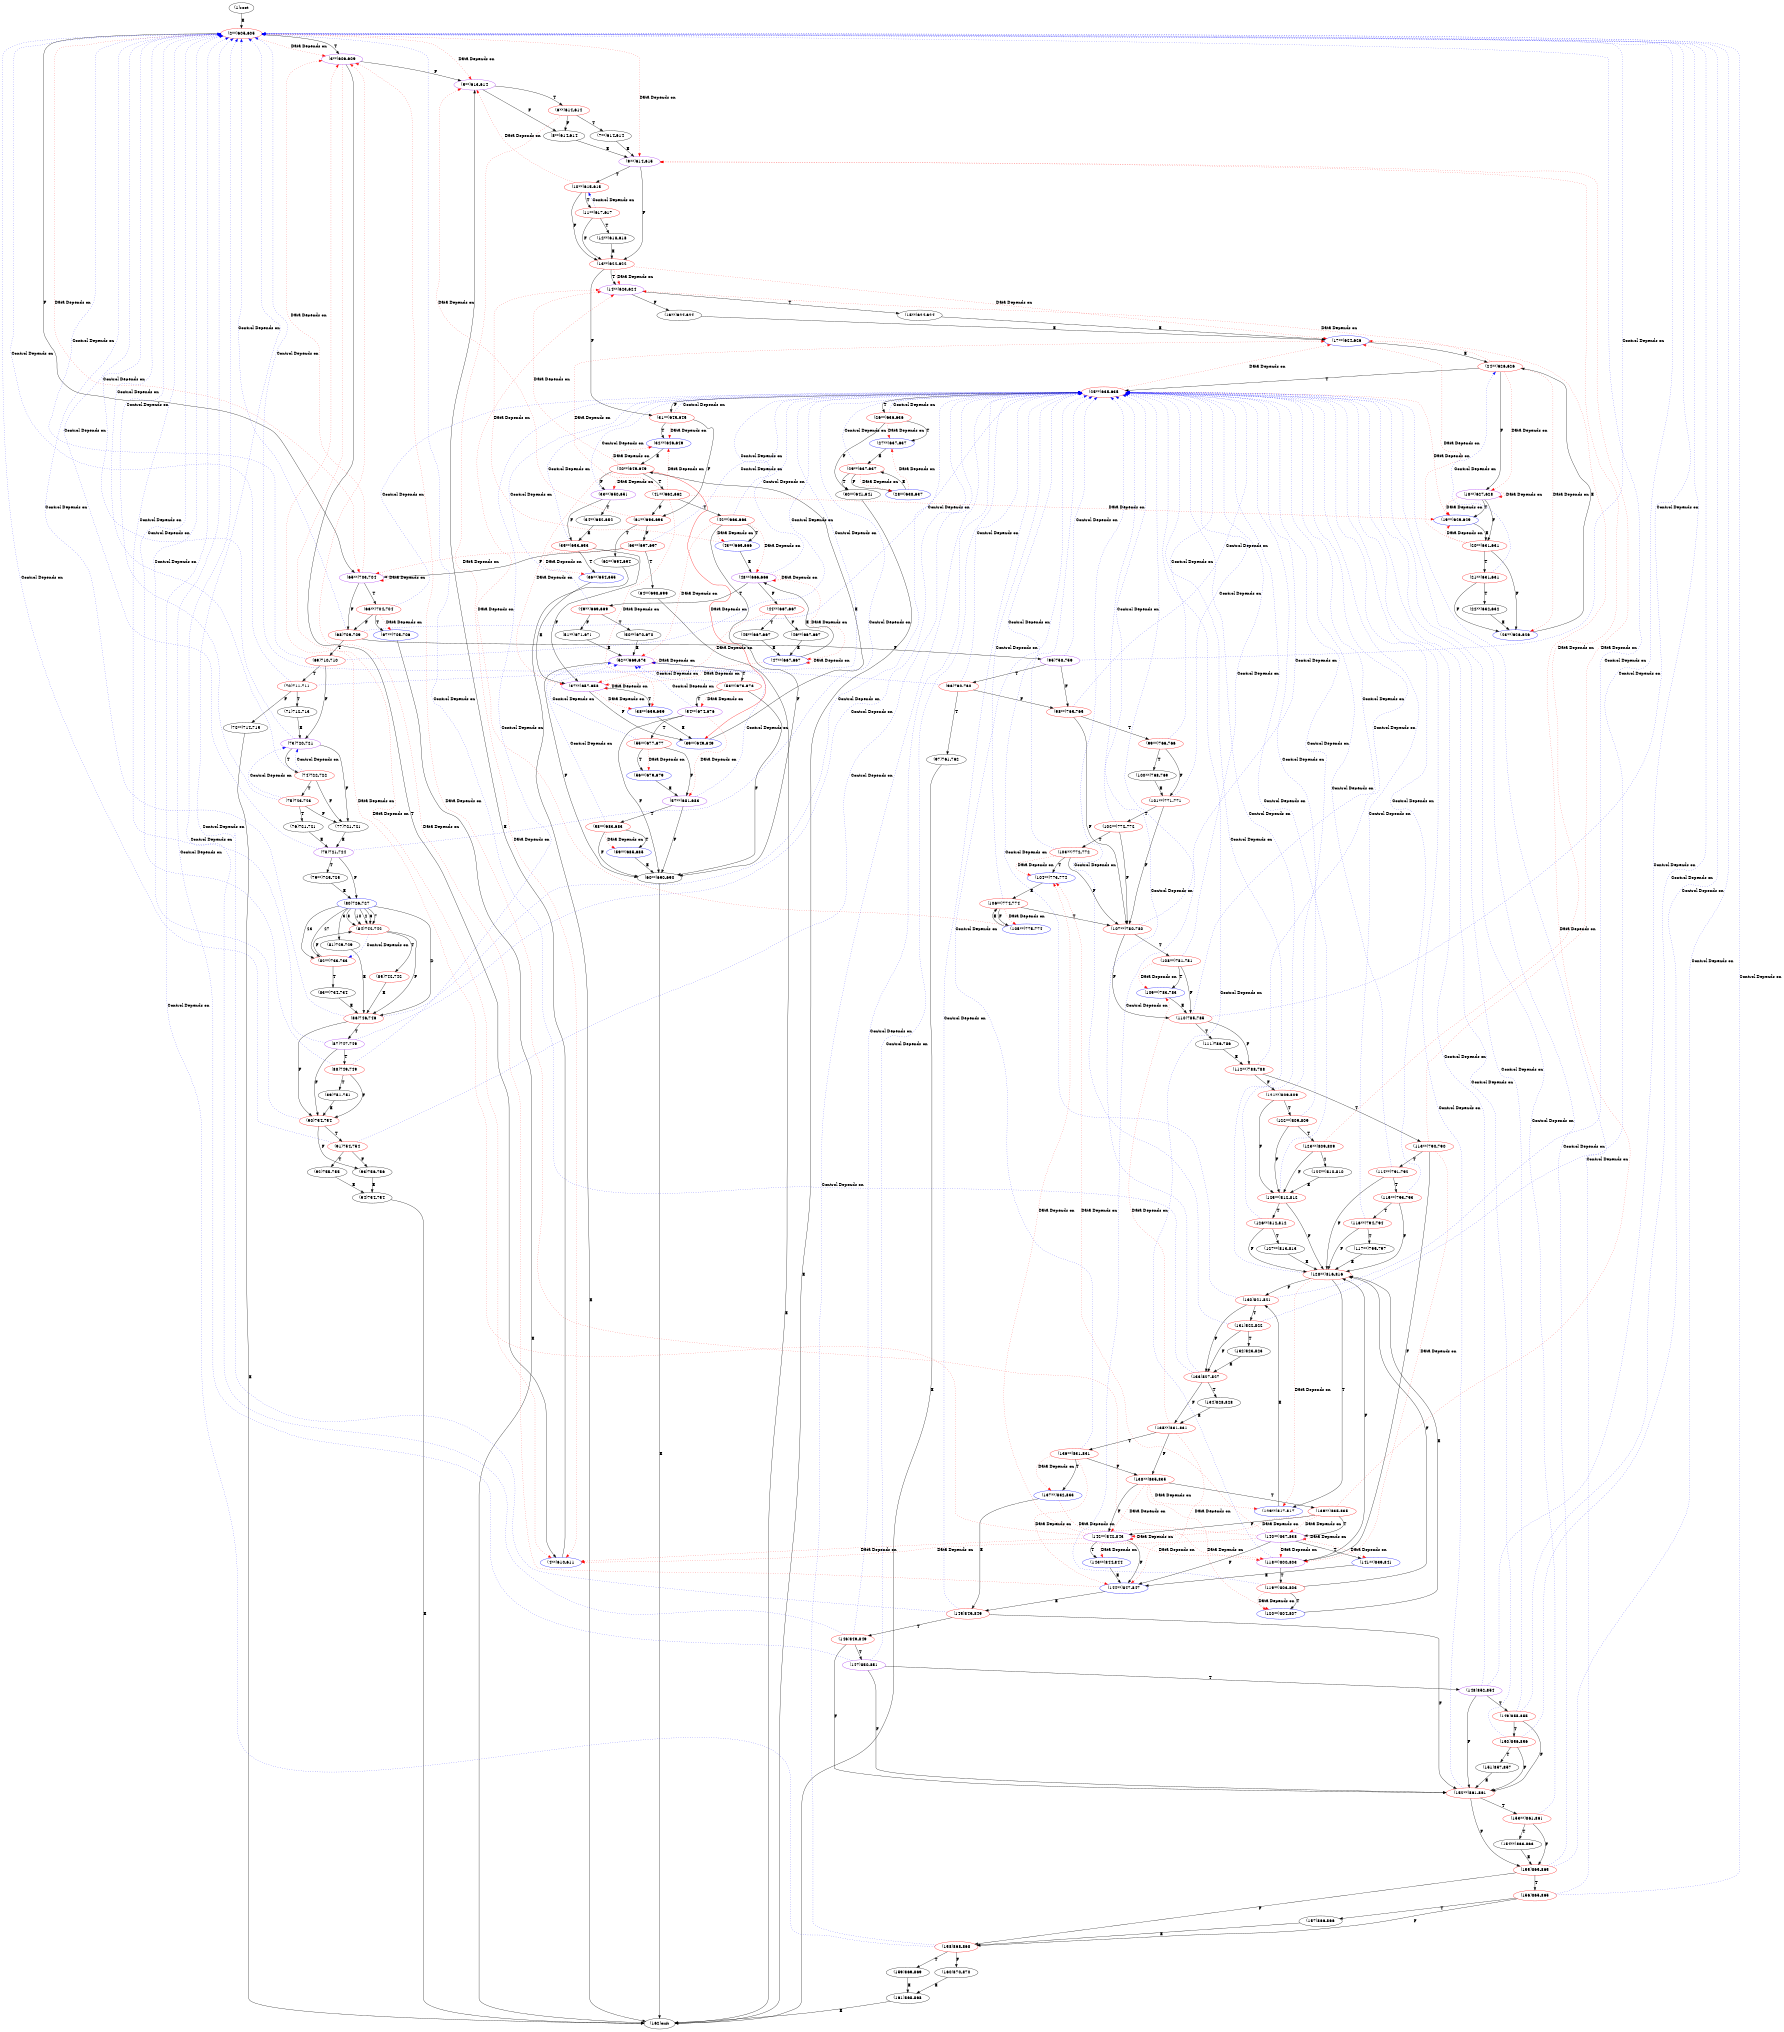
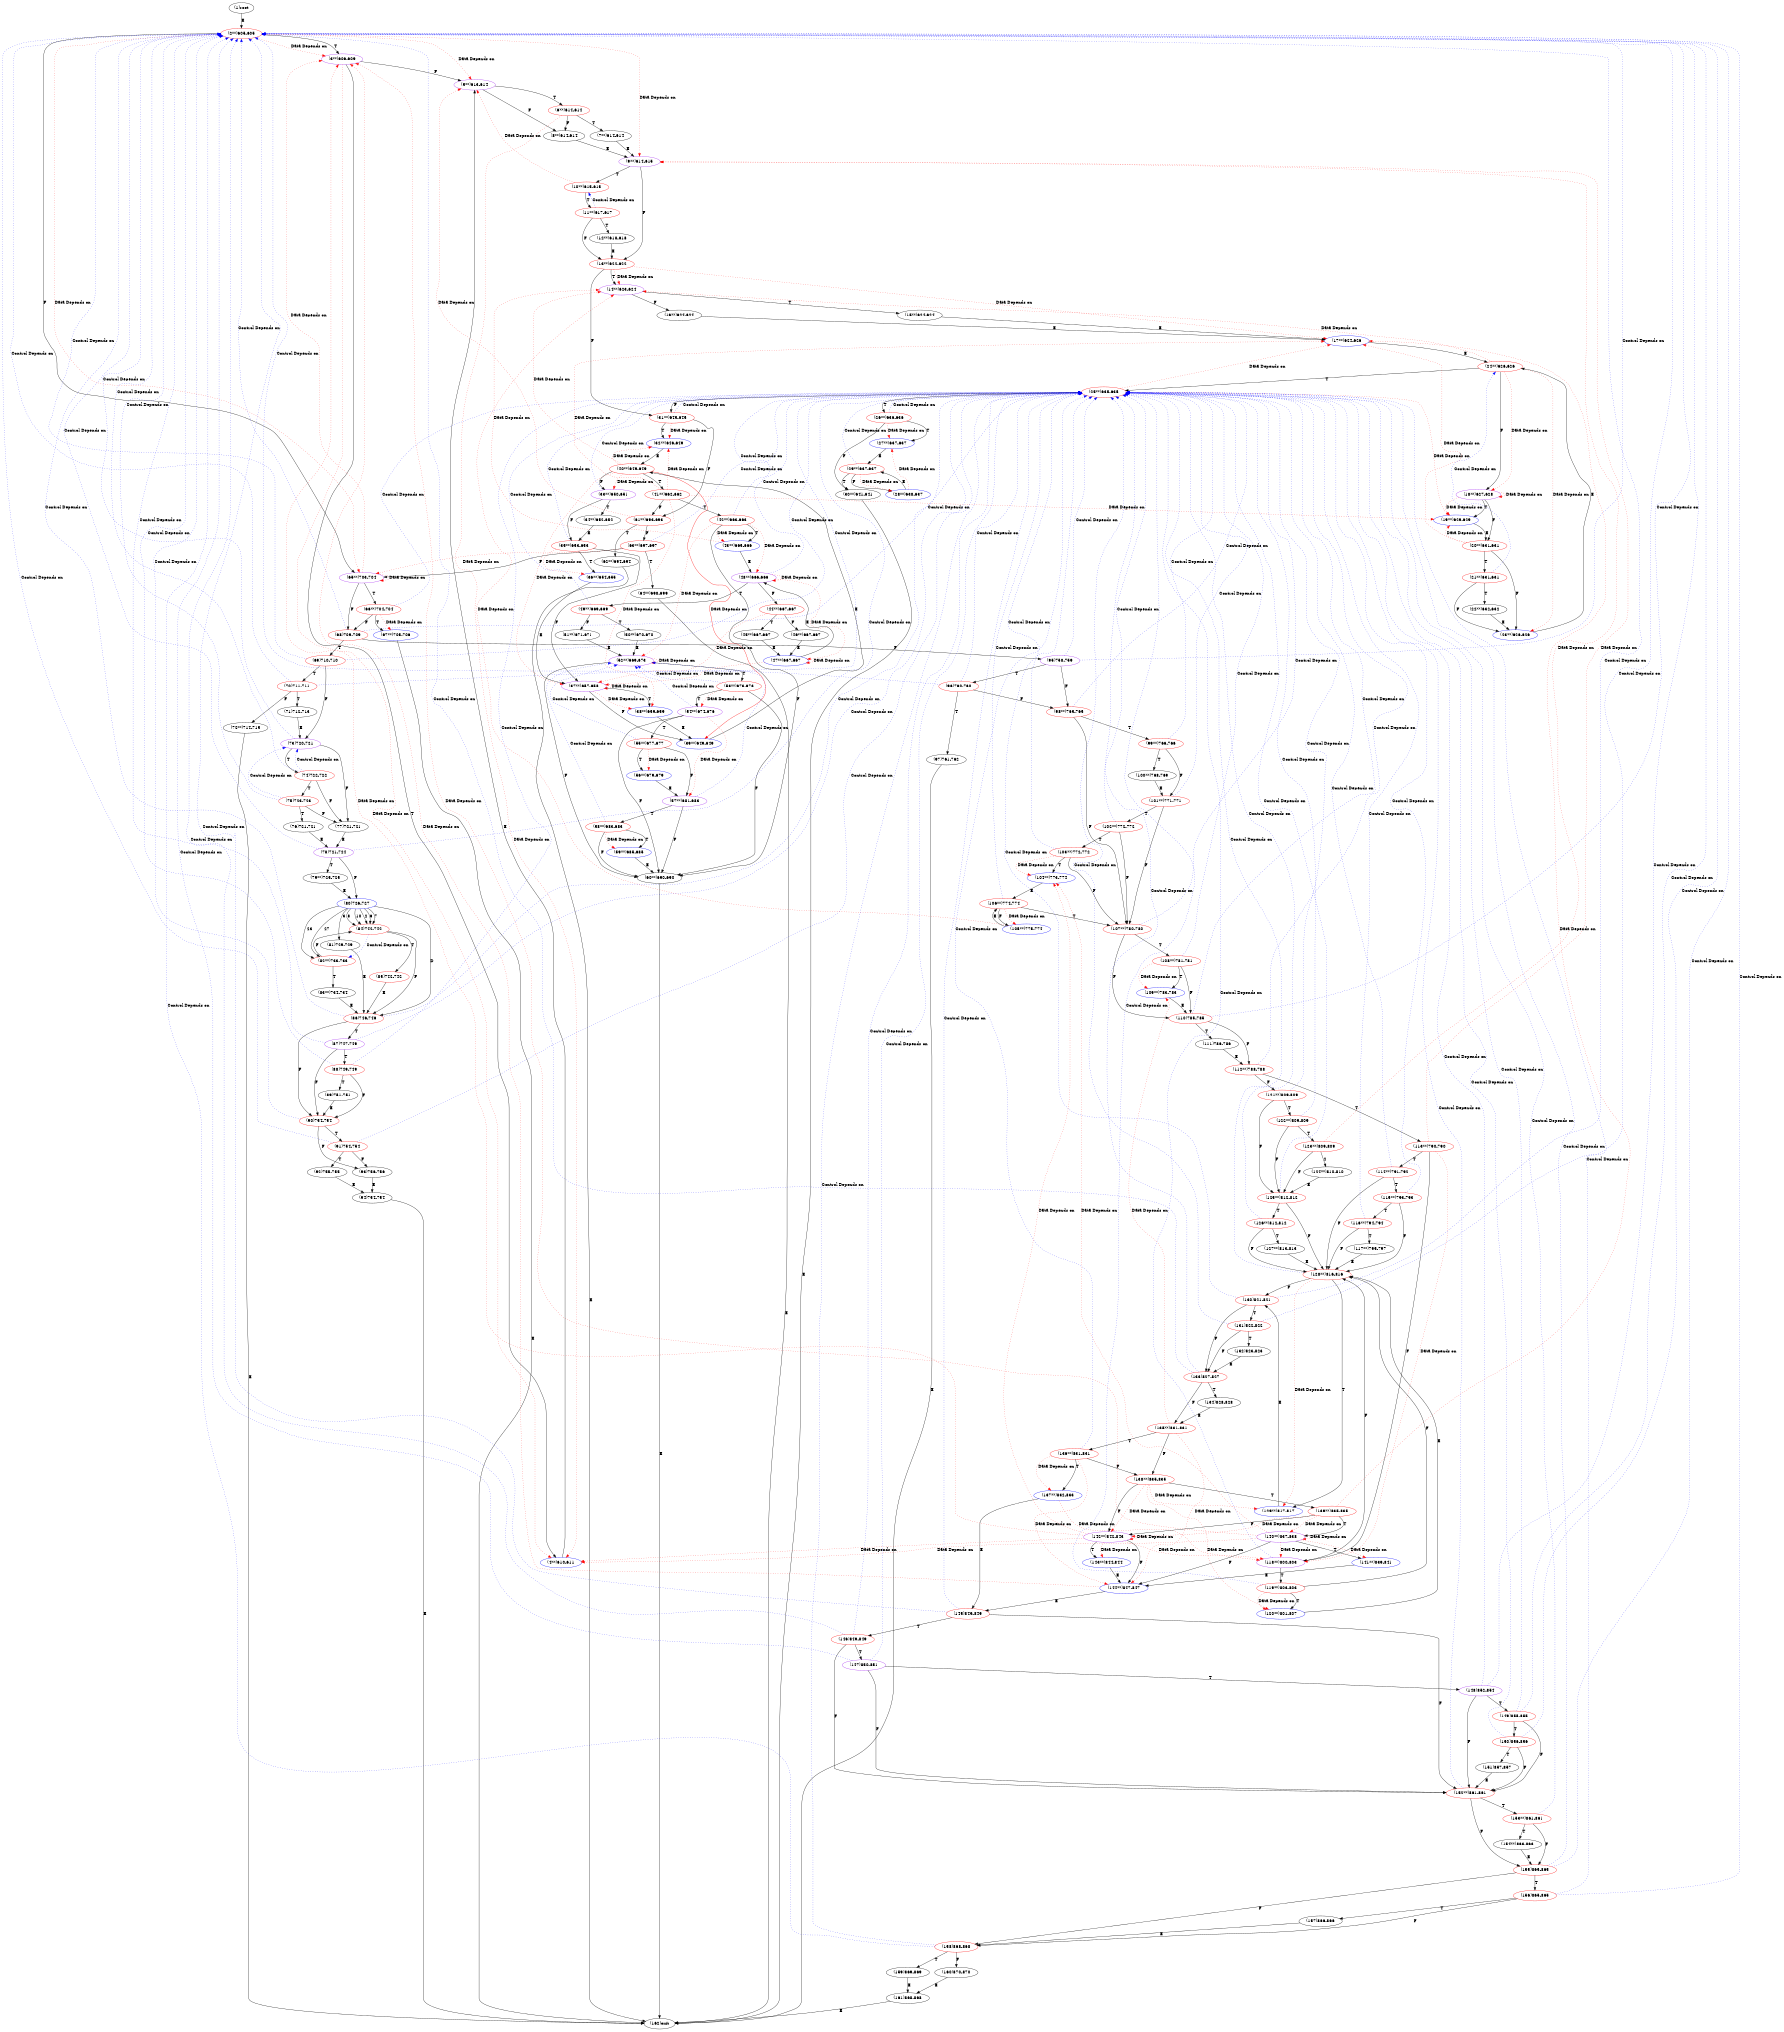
(574, 228) -> none
(1281, 1614) -> (1281, 1614)
